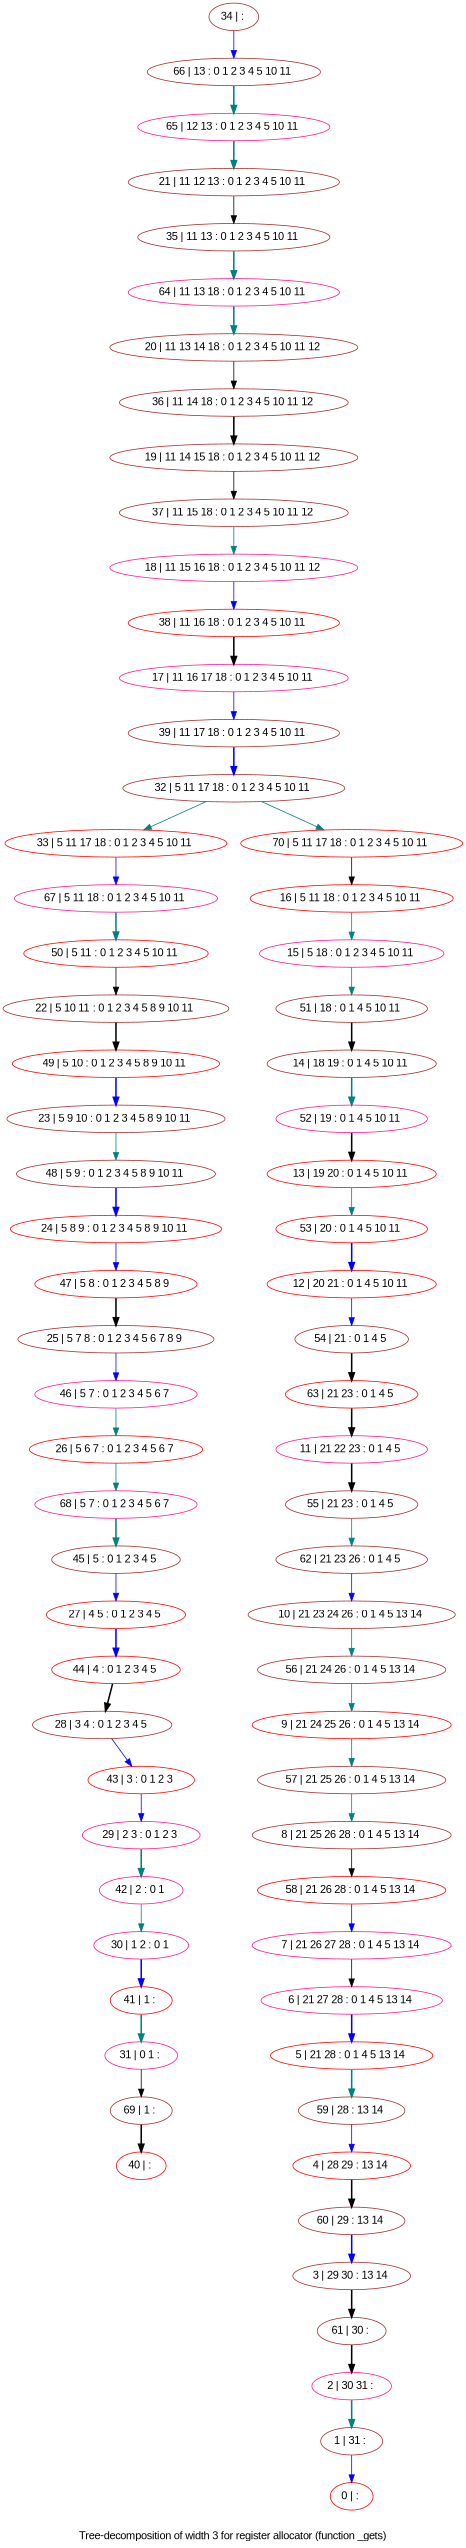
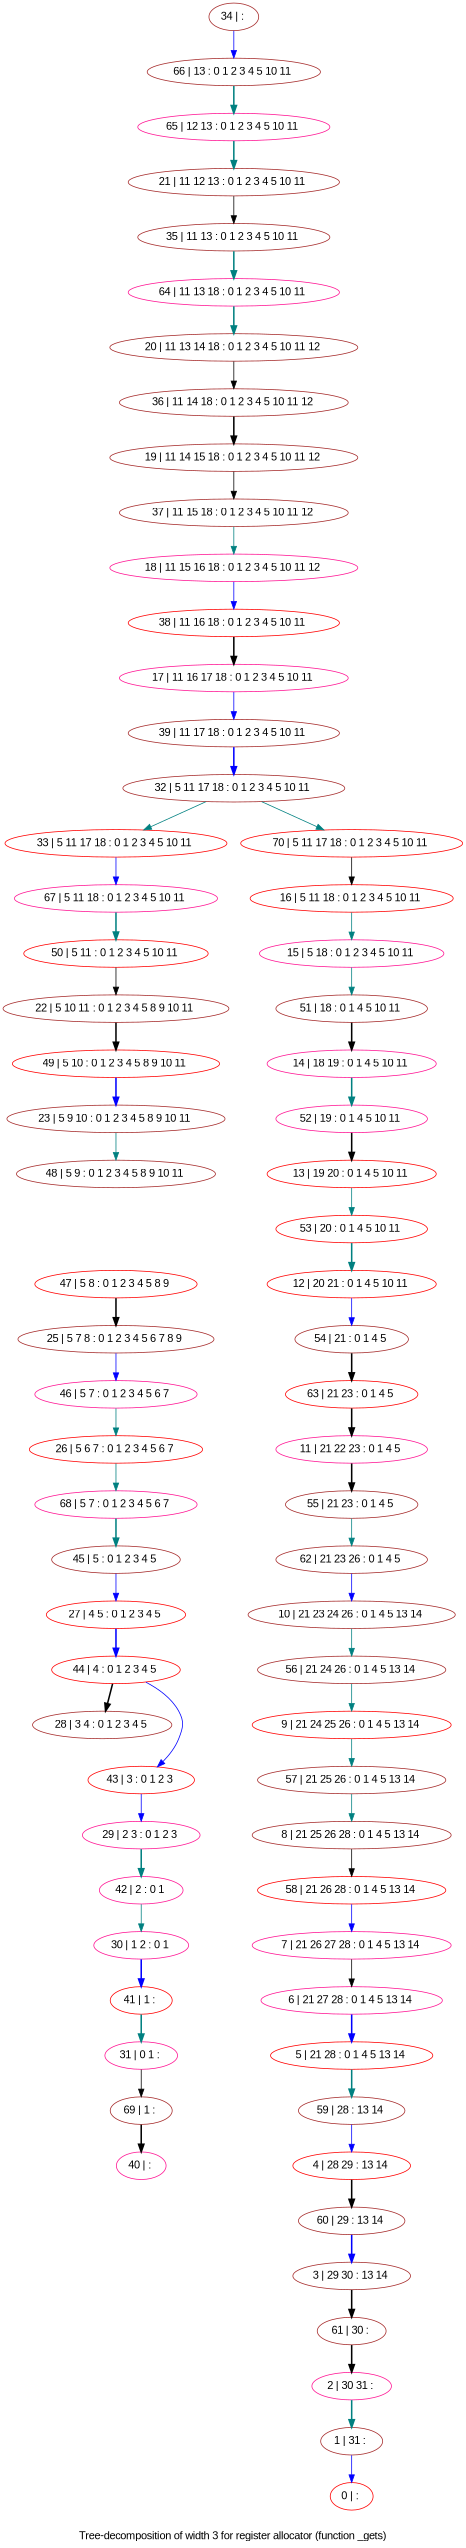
(352, 1064) -> (352, 1064)
(116, 1229) -> none
(352, 1253) -> (352, 1253)
(119, 1749) -> (181, 1717)
(141, 2166) -> (141, 2166)
